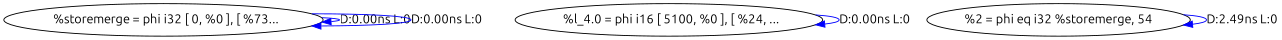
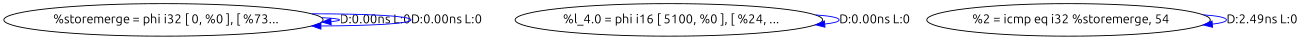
(1059, 20) -> (1069, 20)
